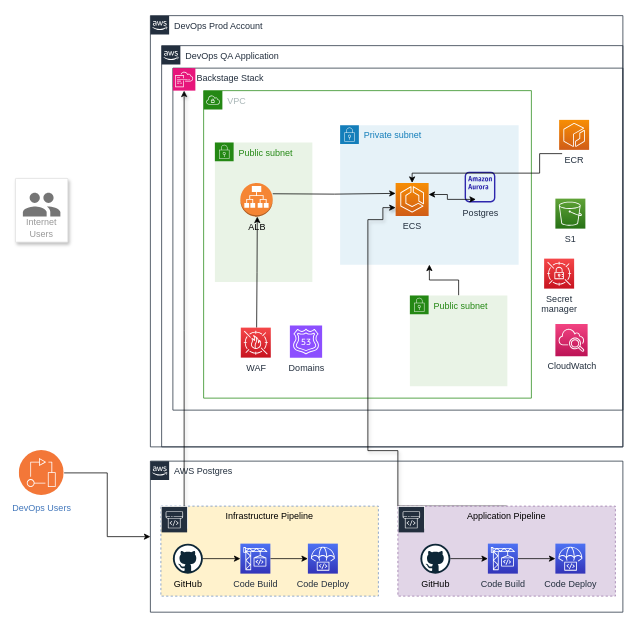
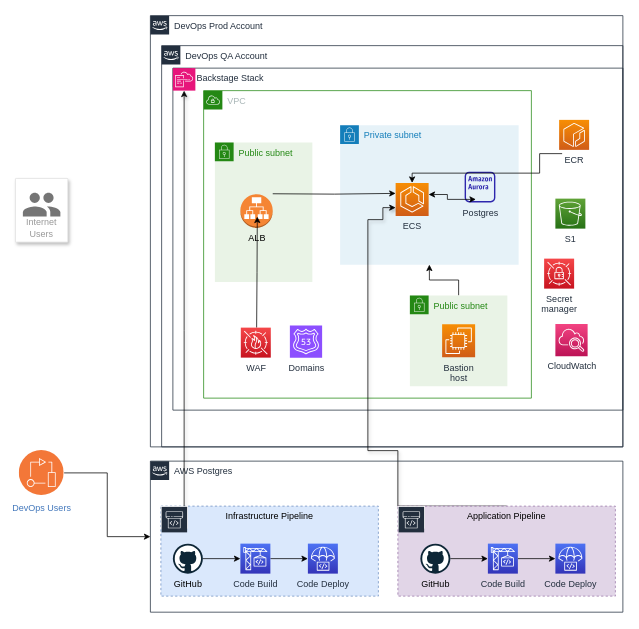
(233, 56) -> (226, 56)
(257, 200) -> (257, 211)
none -> (459, 341)
(270, 517) -> (270, 517)
